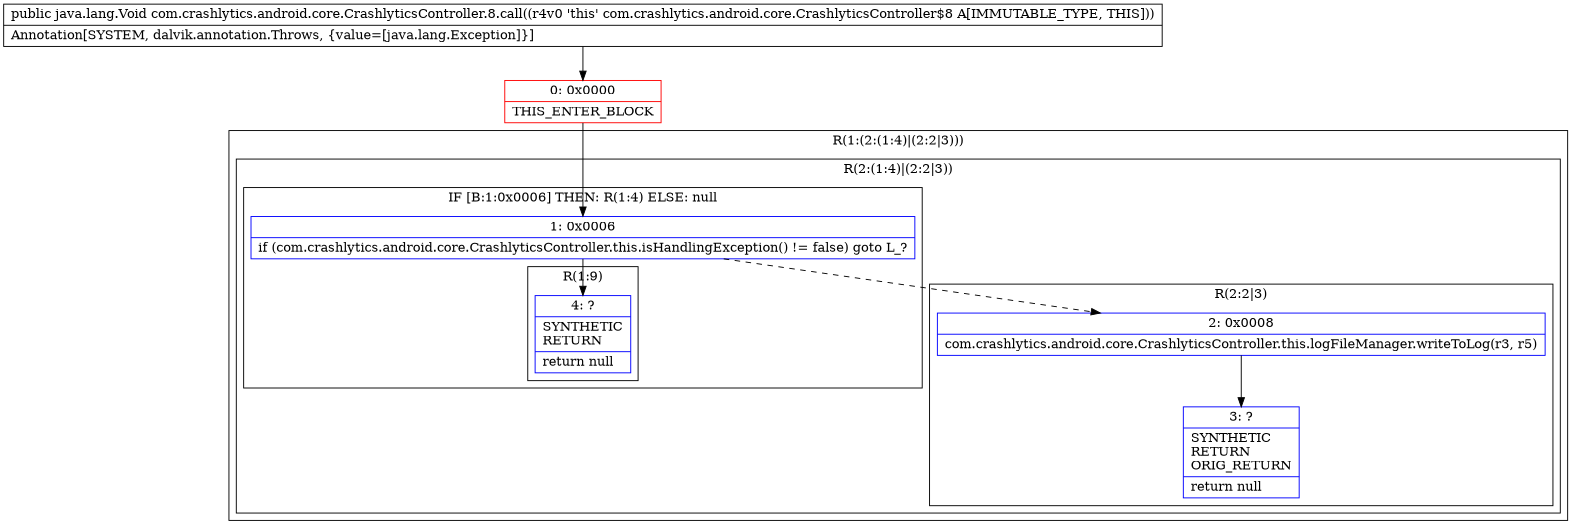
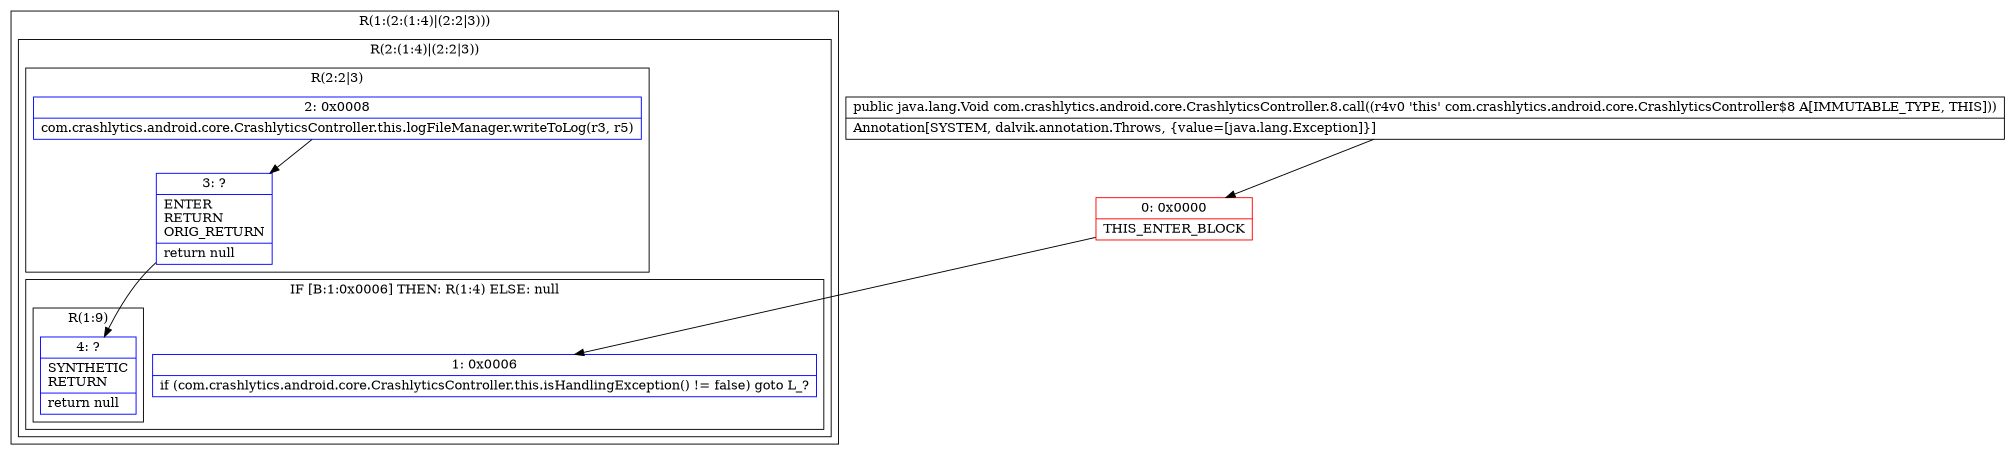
(583, 272) -> (129, 293)
(907, 285) -> none
(1231, 438) -> (188, 205)
